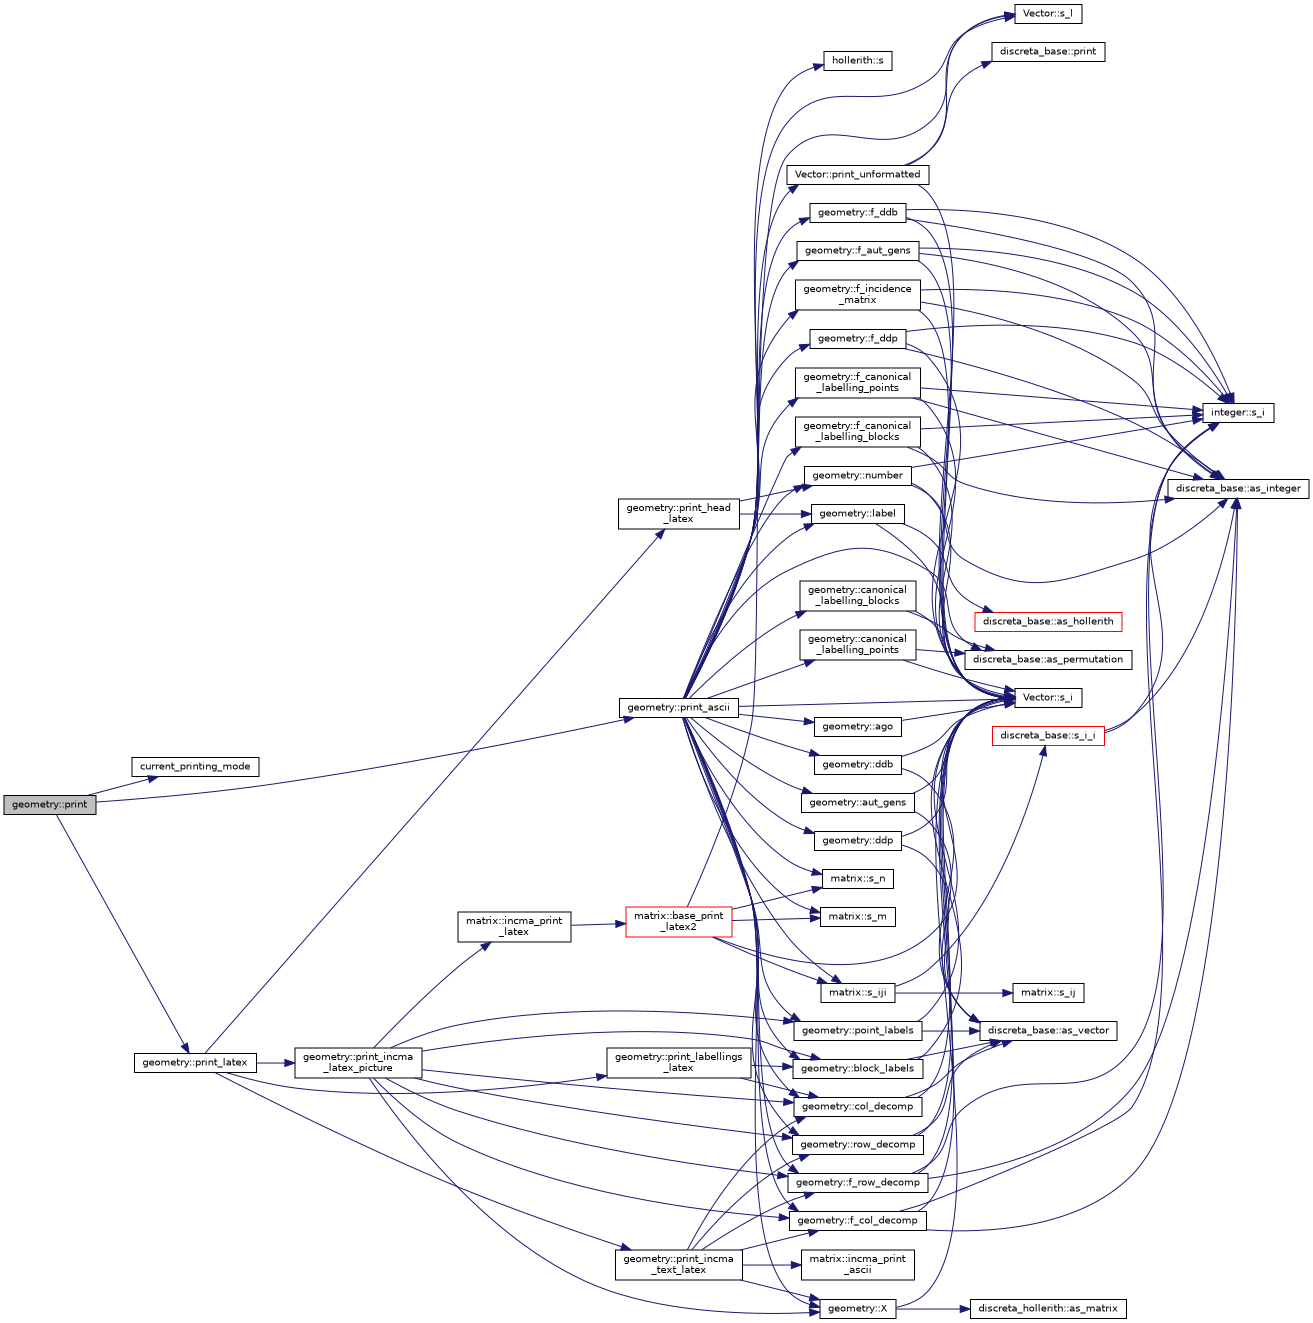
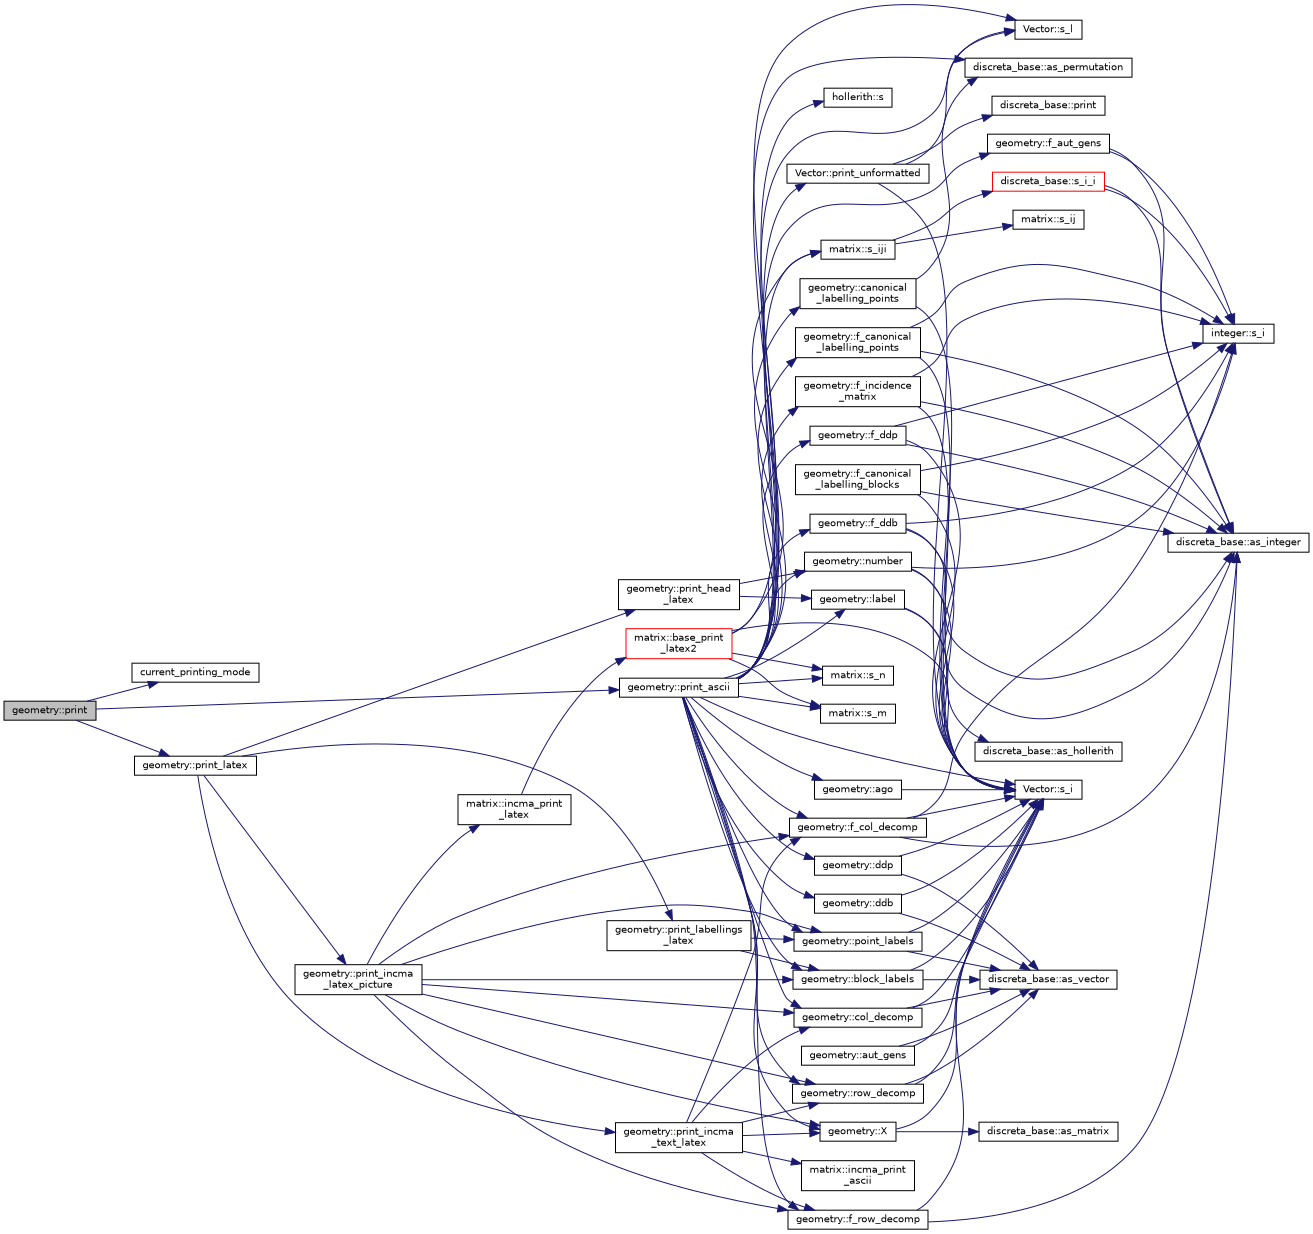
(946, 490) -> none
(736, 574) -> none
(858, 596) -> none
(1048, 622) -> (1048, 752)
(749, 762) -> none
(1152, 1004) -> none
(775, 1087) -> (767, 939)
(1048, 1309) -> (1048, 1132)
